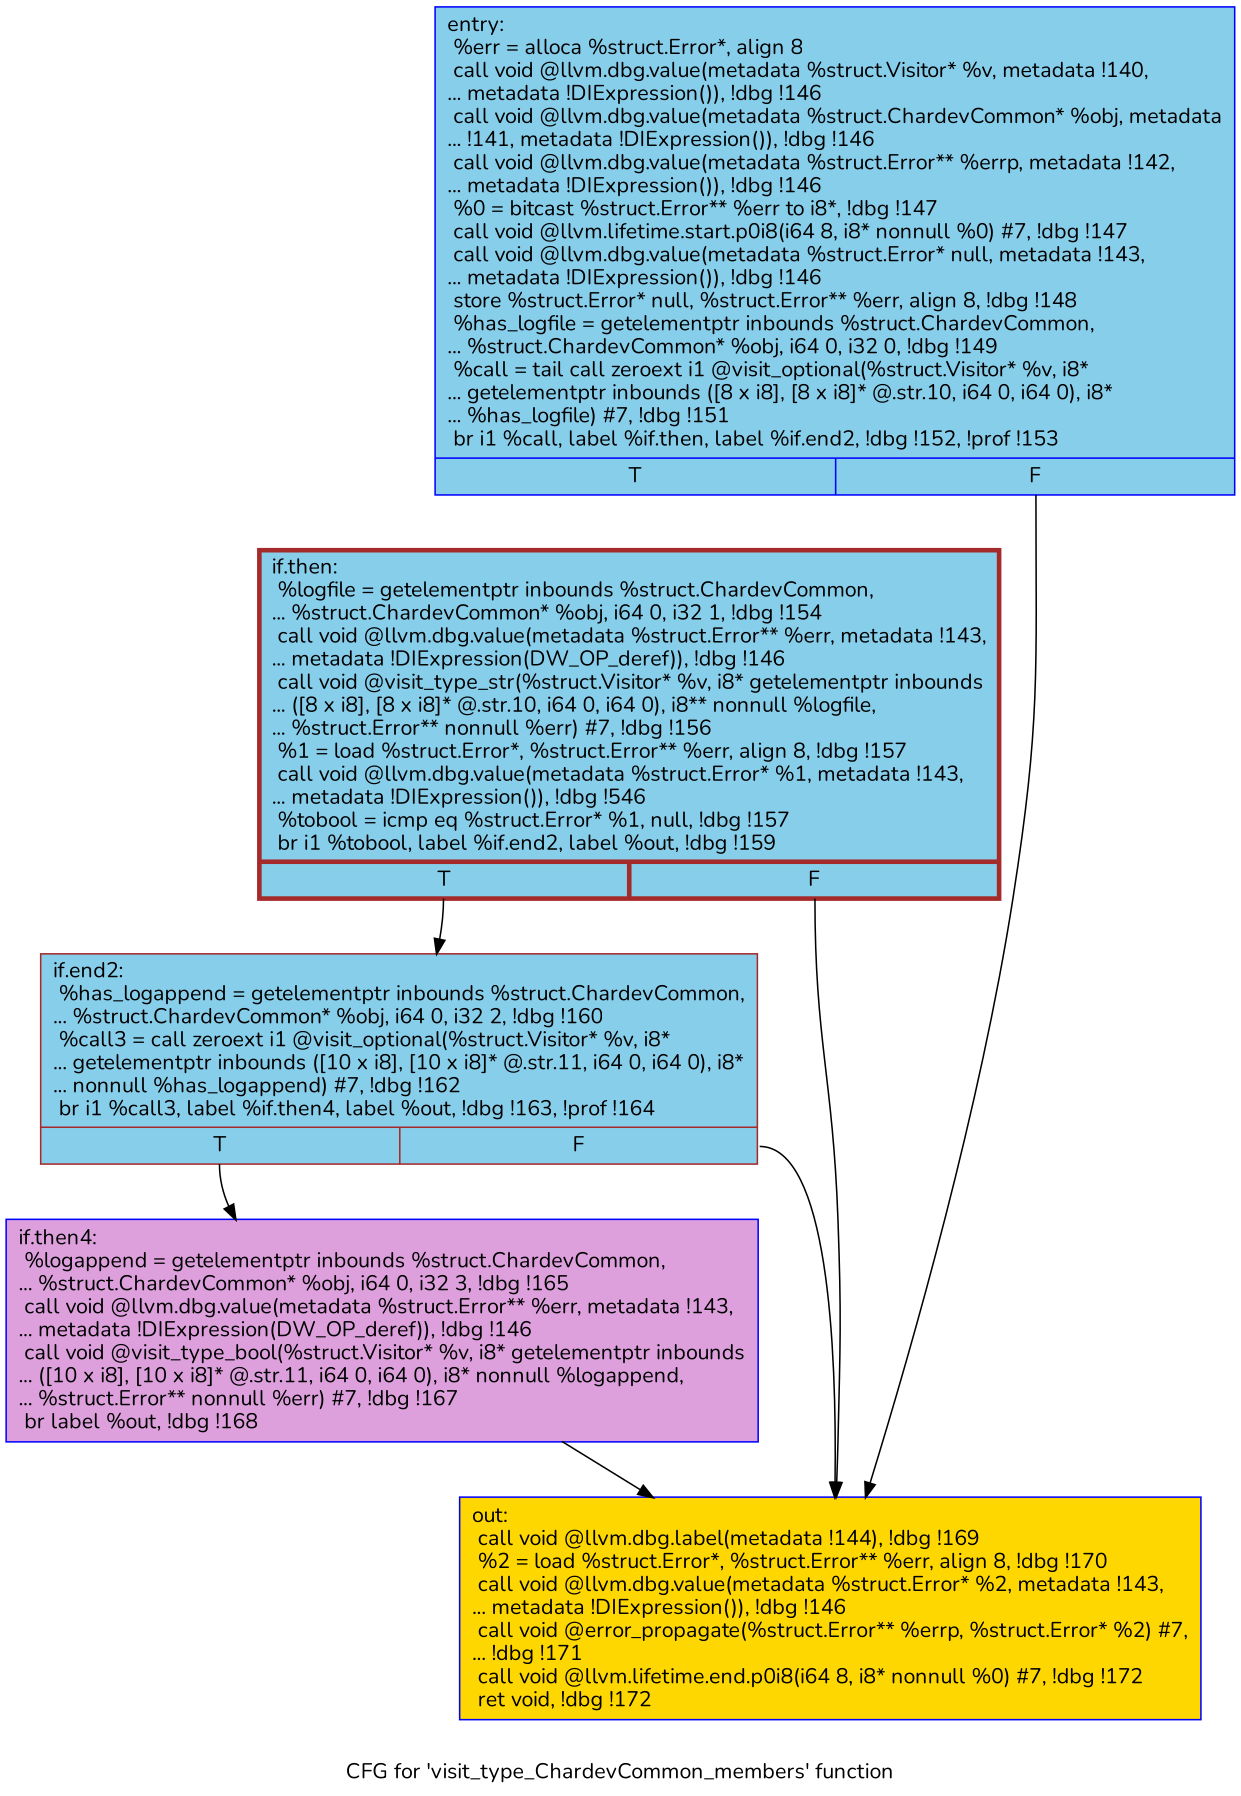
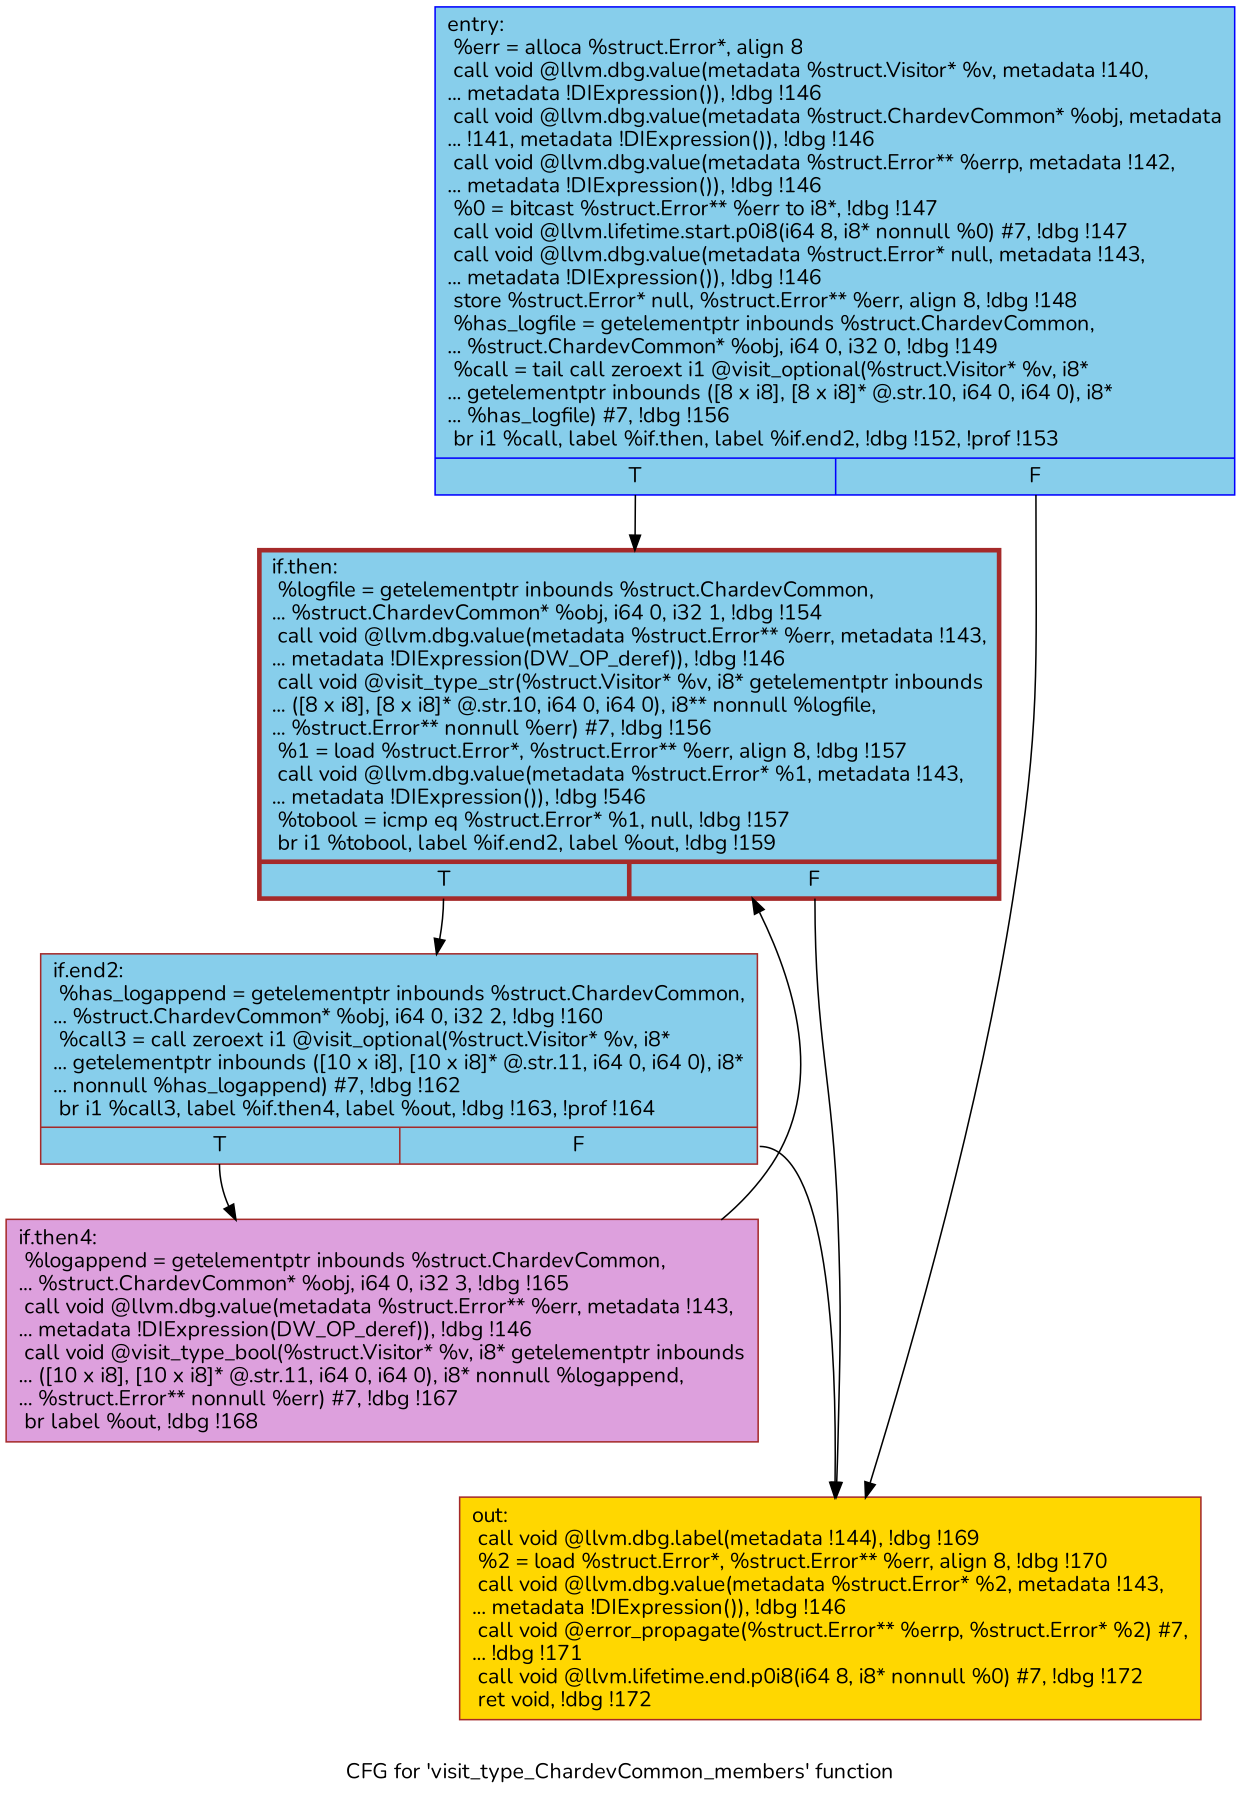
(589, 416) -> (589, 416)
none -> (635, 515)
(382, 1331) -> (382, 1331)
(601, 1465) -> (800, 1075)
(830, 1608) -> (830, 1608)
